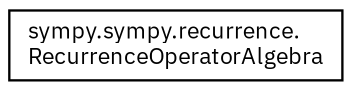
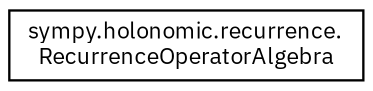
(176, 45) -> (186, 45)
